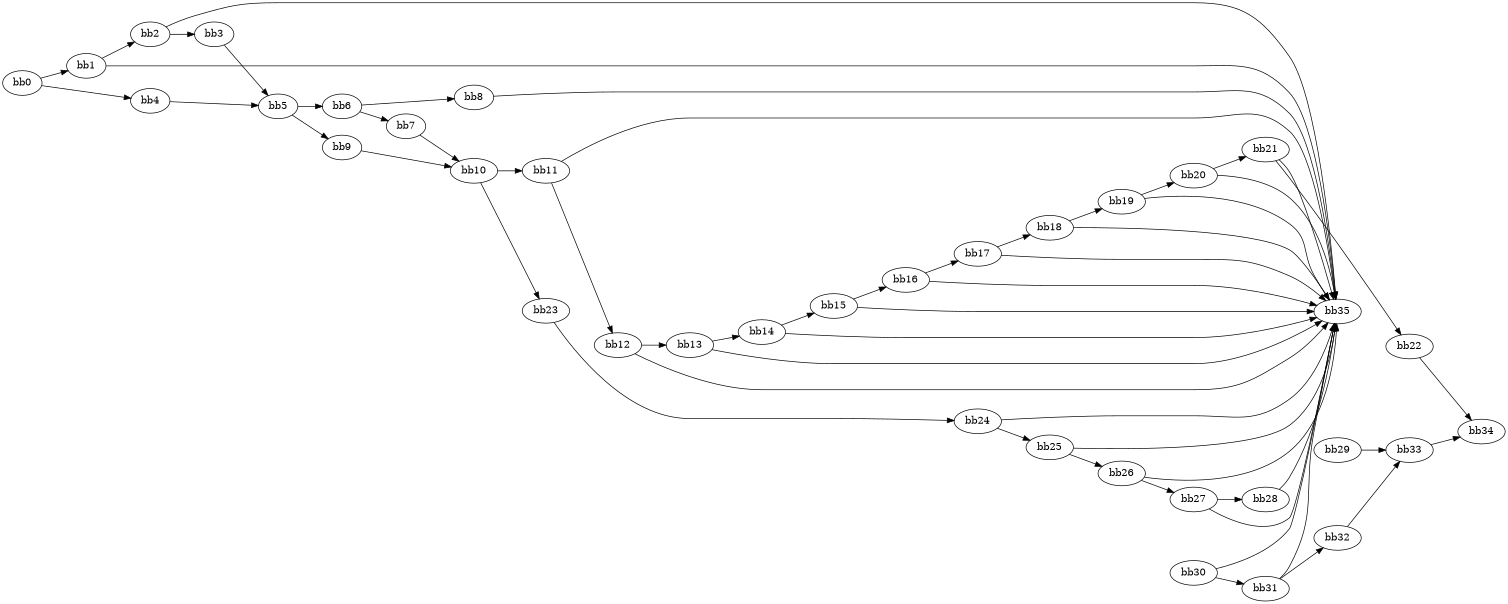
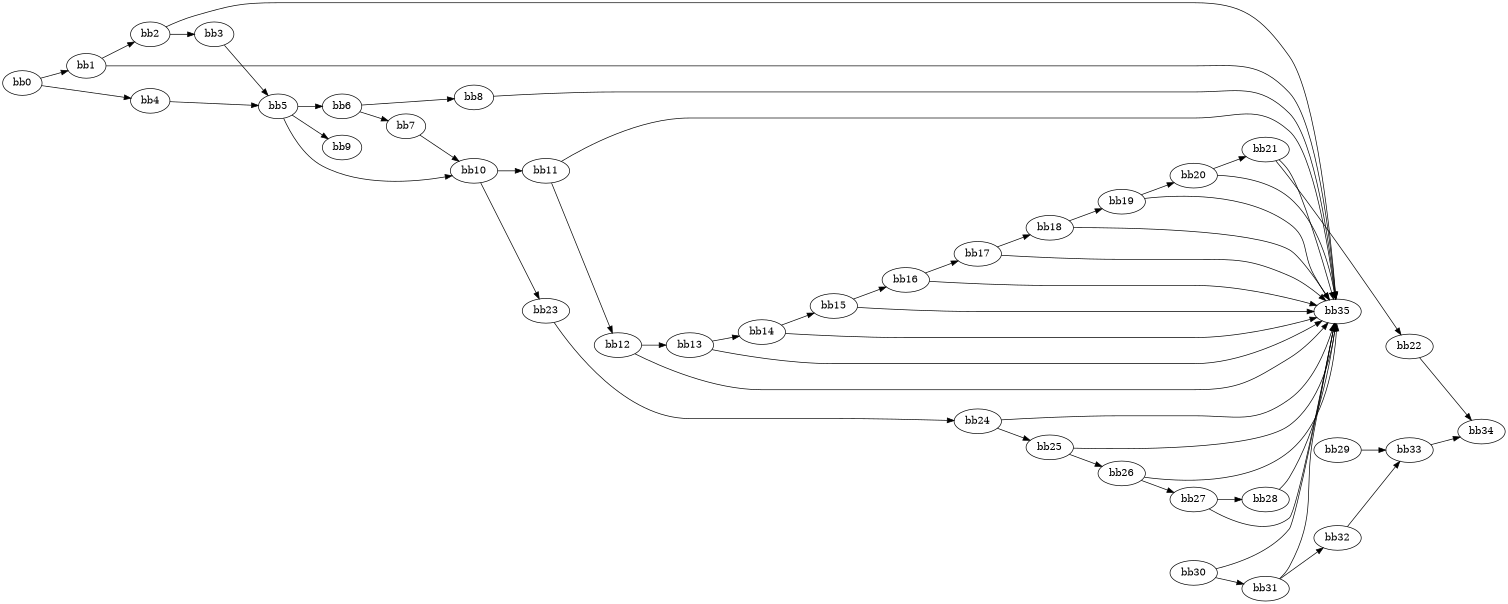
(403, 158) -> (352, 177)
